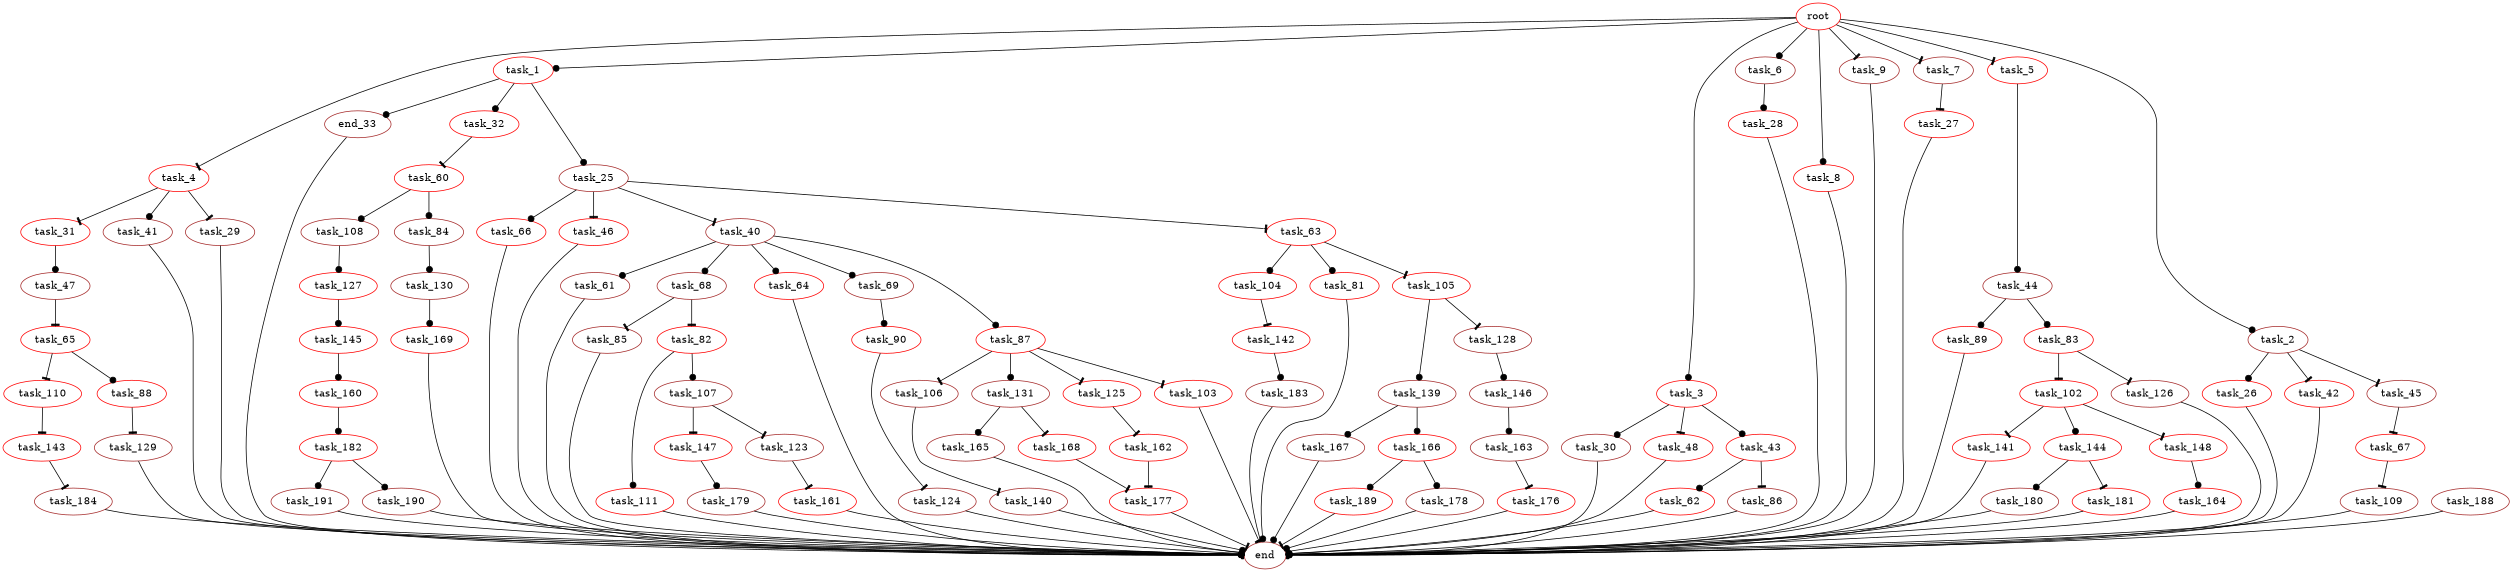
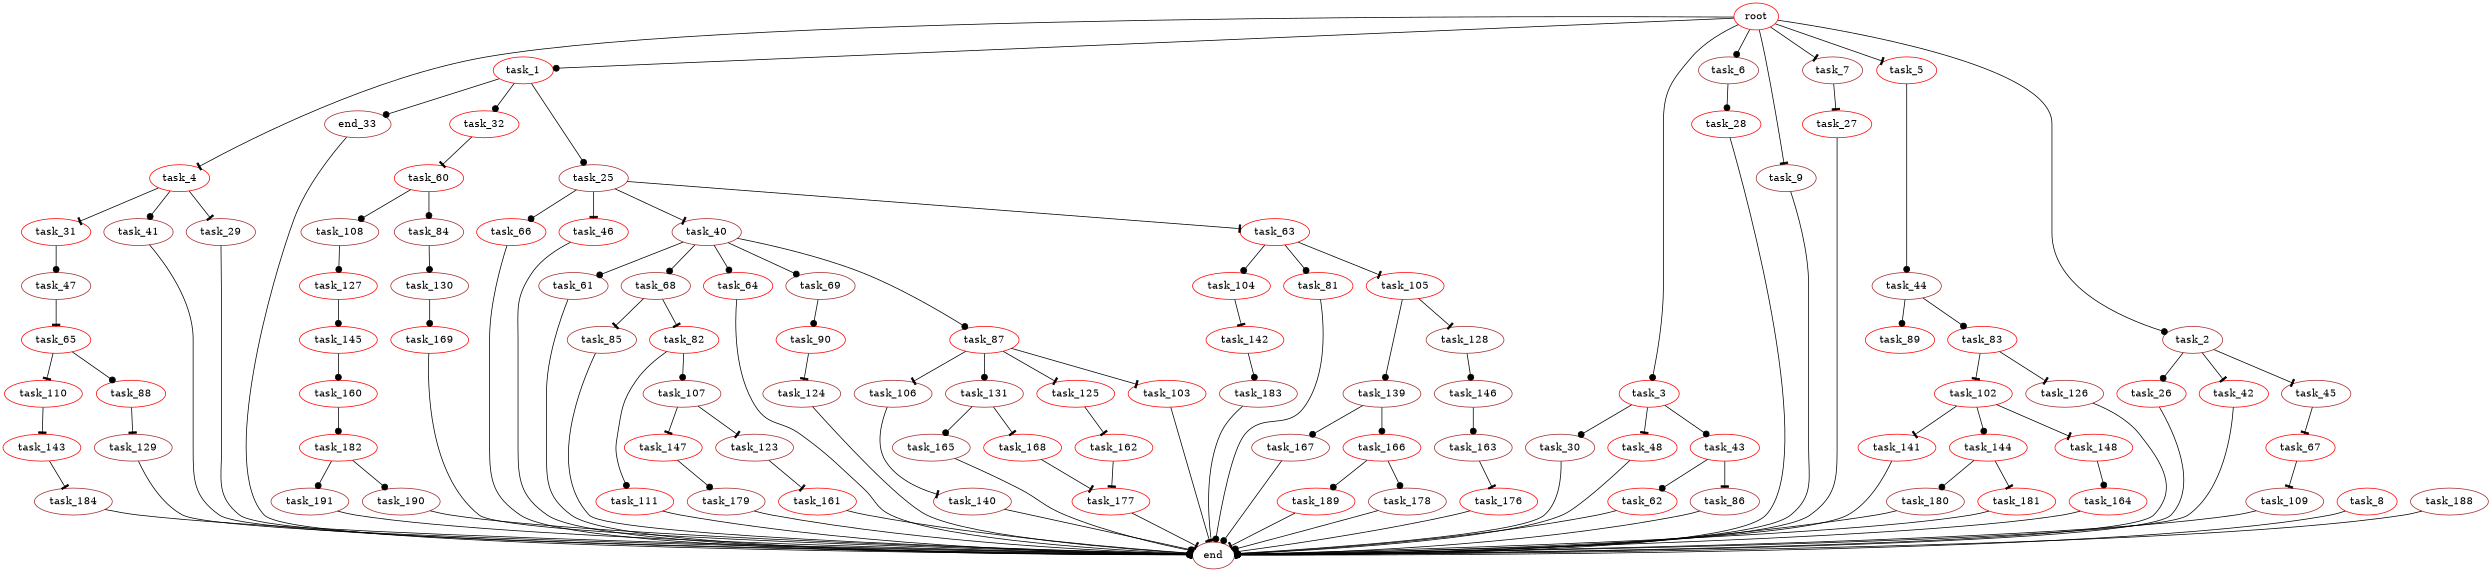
(1821, 94) -> none
(1690, 547) -> none
